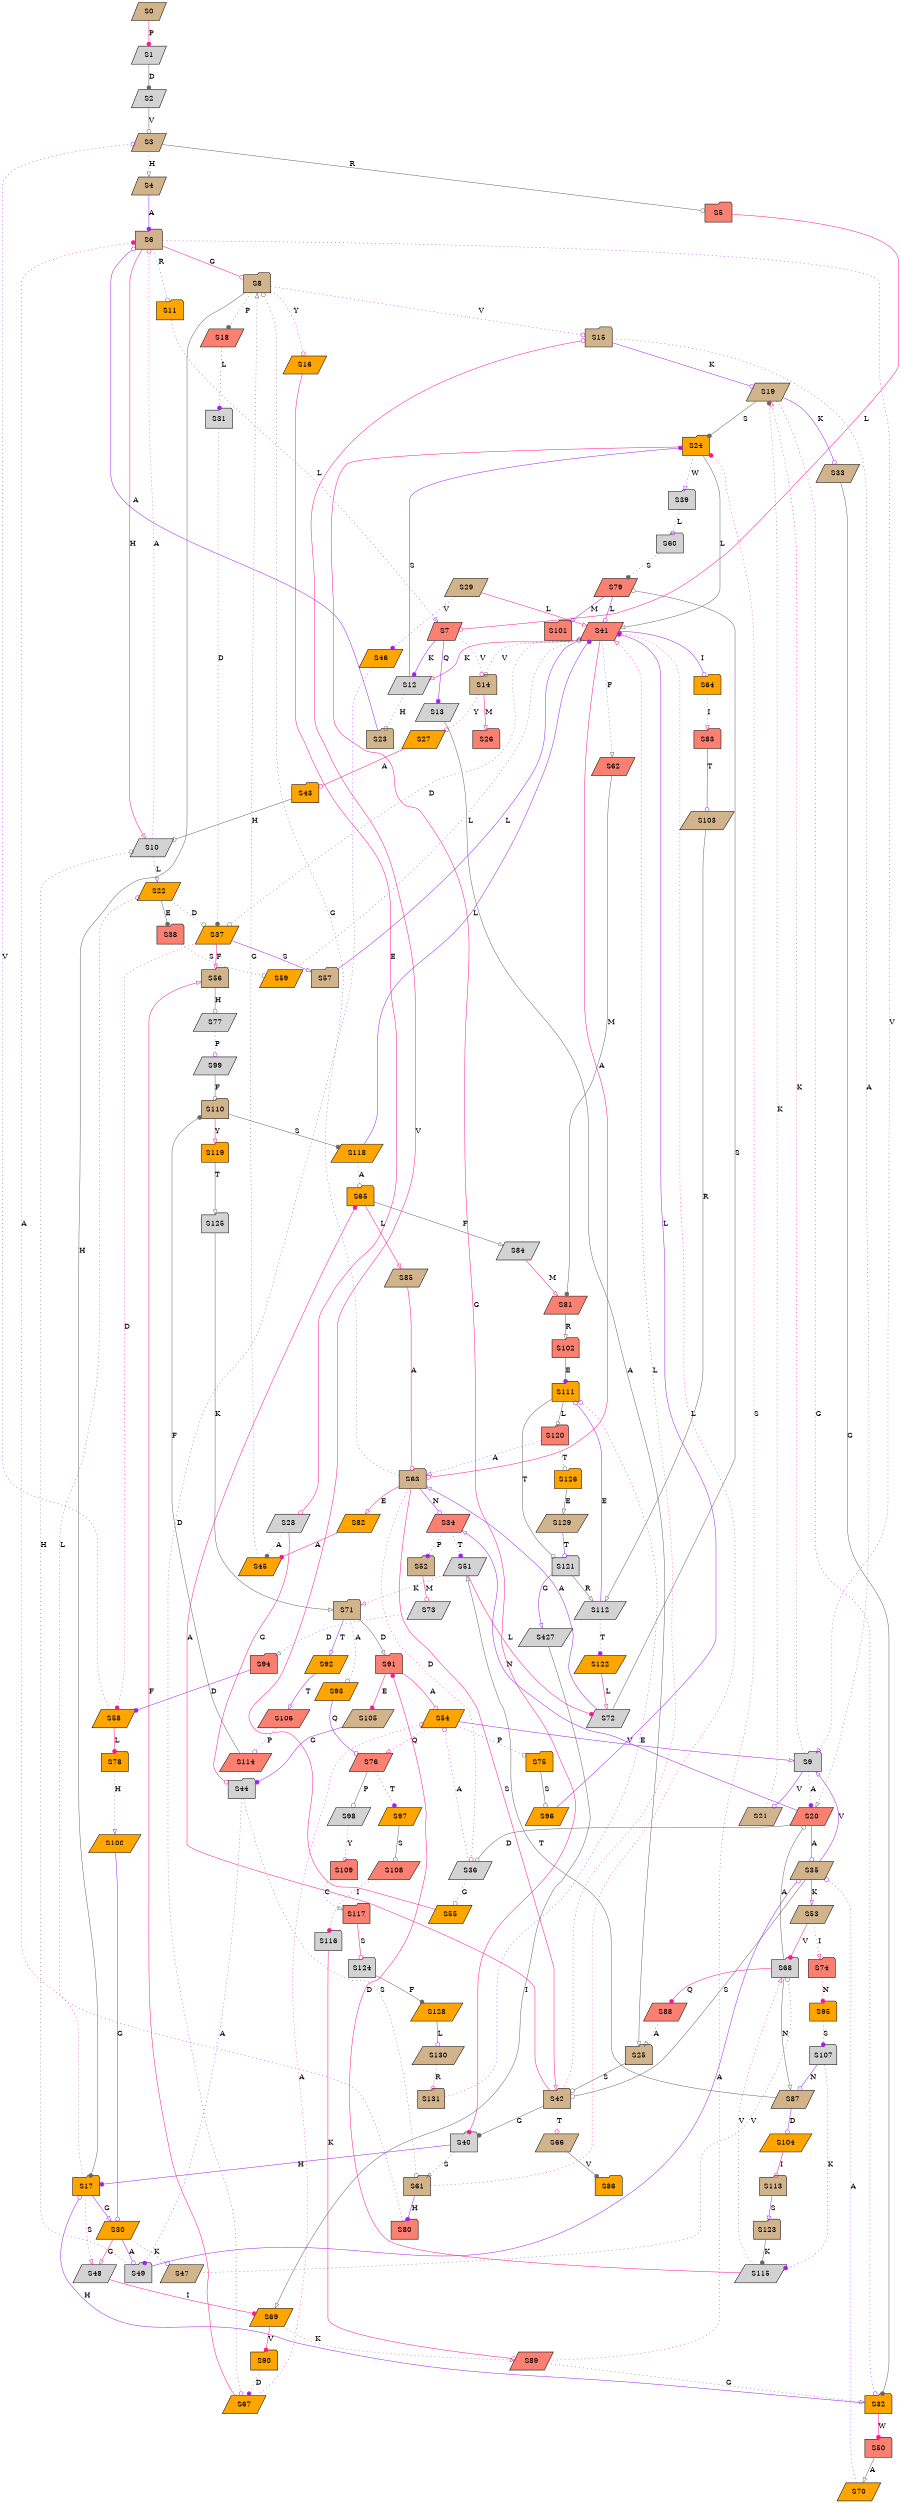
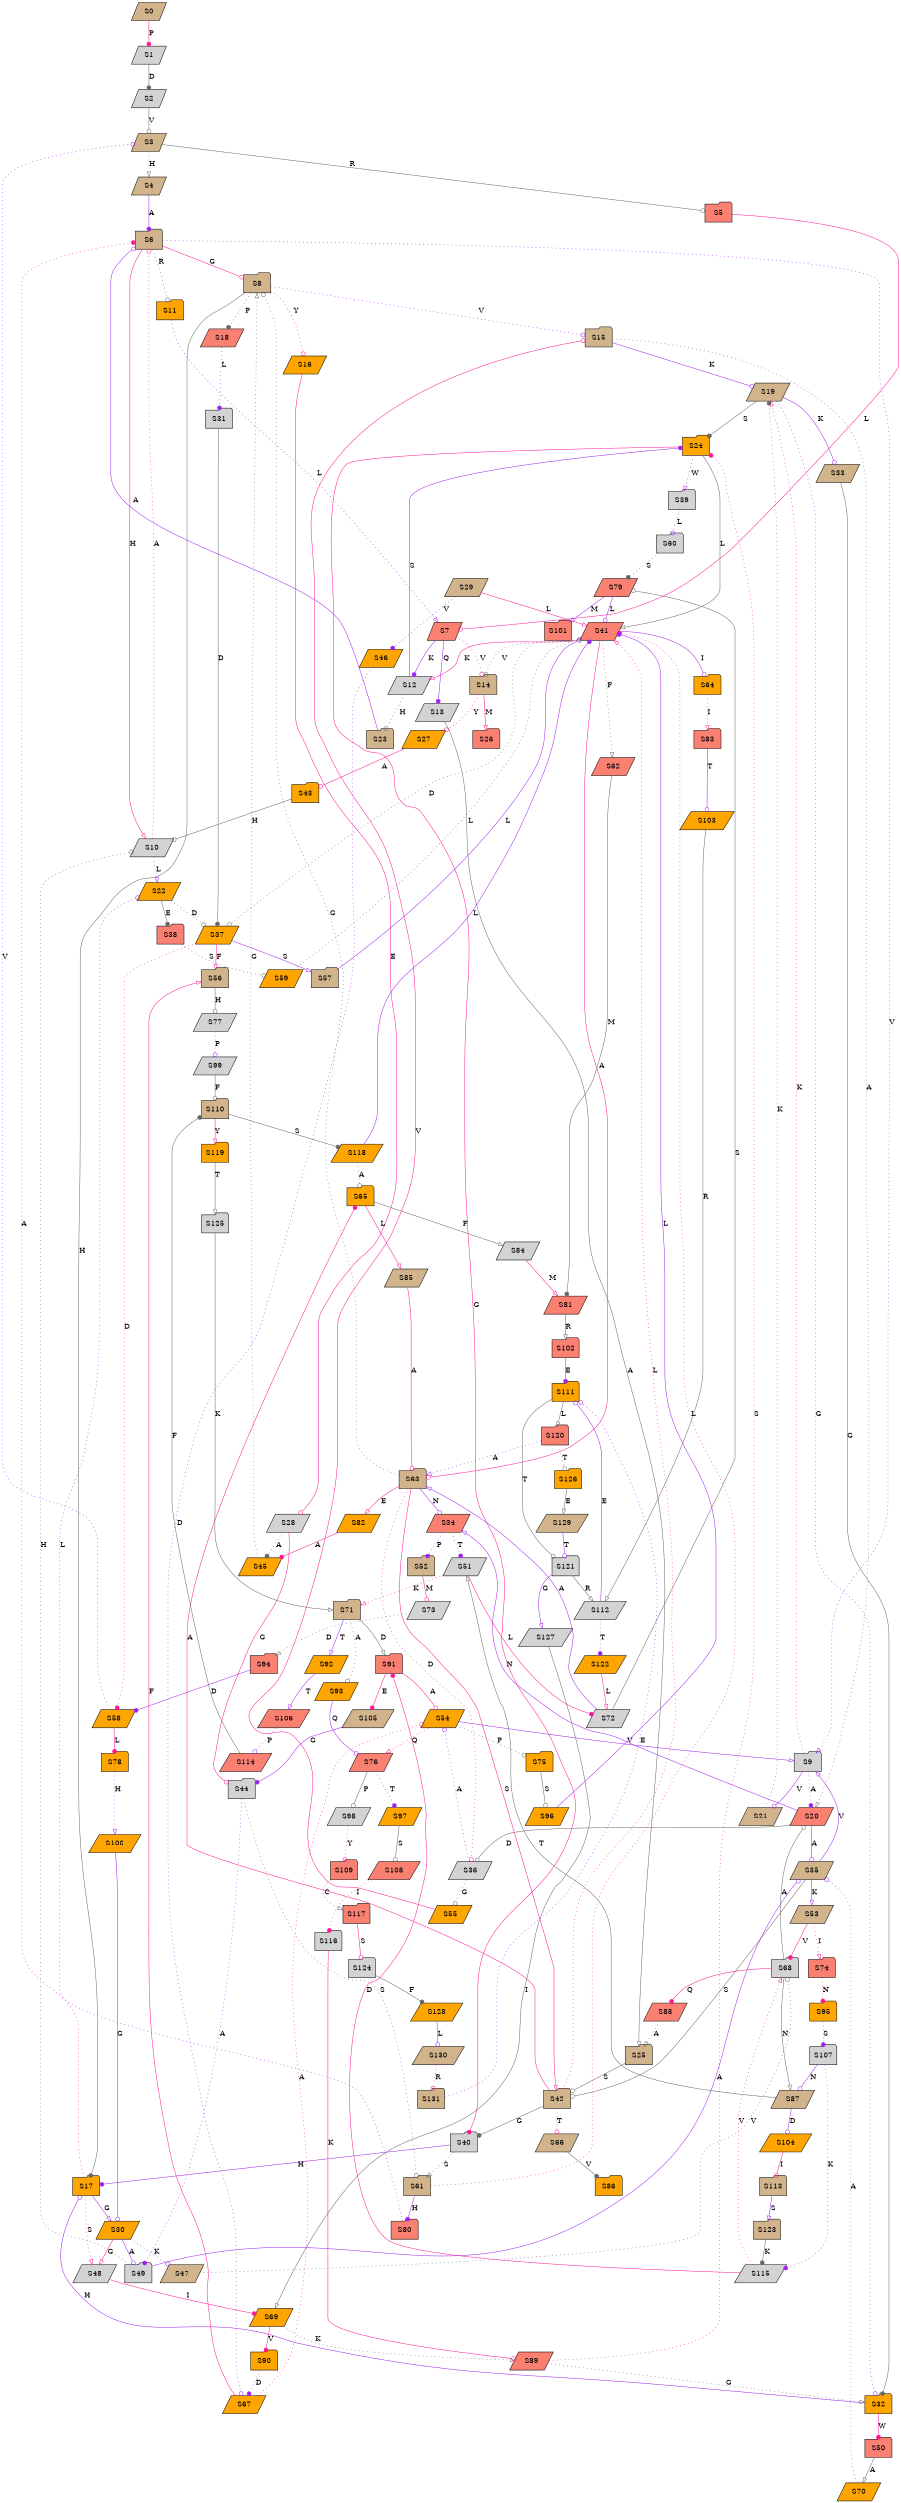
(218, 675) -> (218, 675)
(707, 821) -> (707, 821)
(546, 1638) -> (546, 1638)
